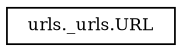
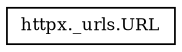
(91, 26) -> (91, 26)
